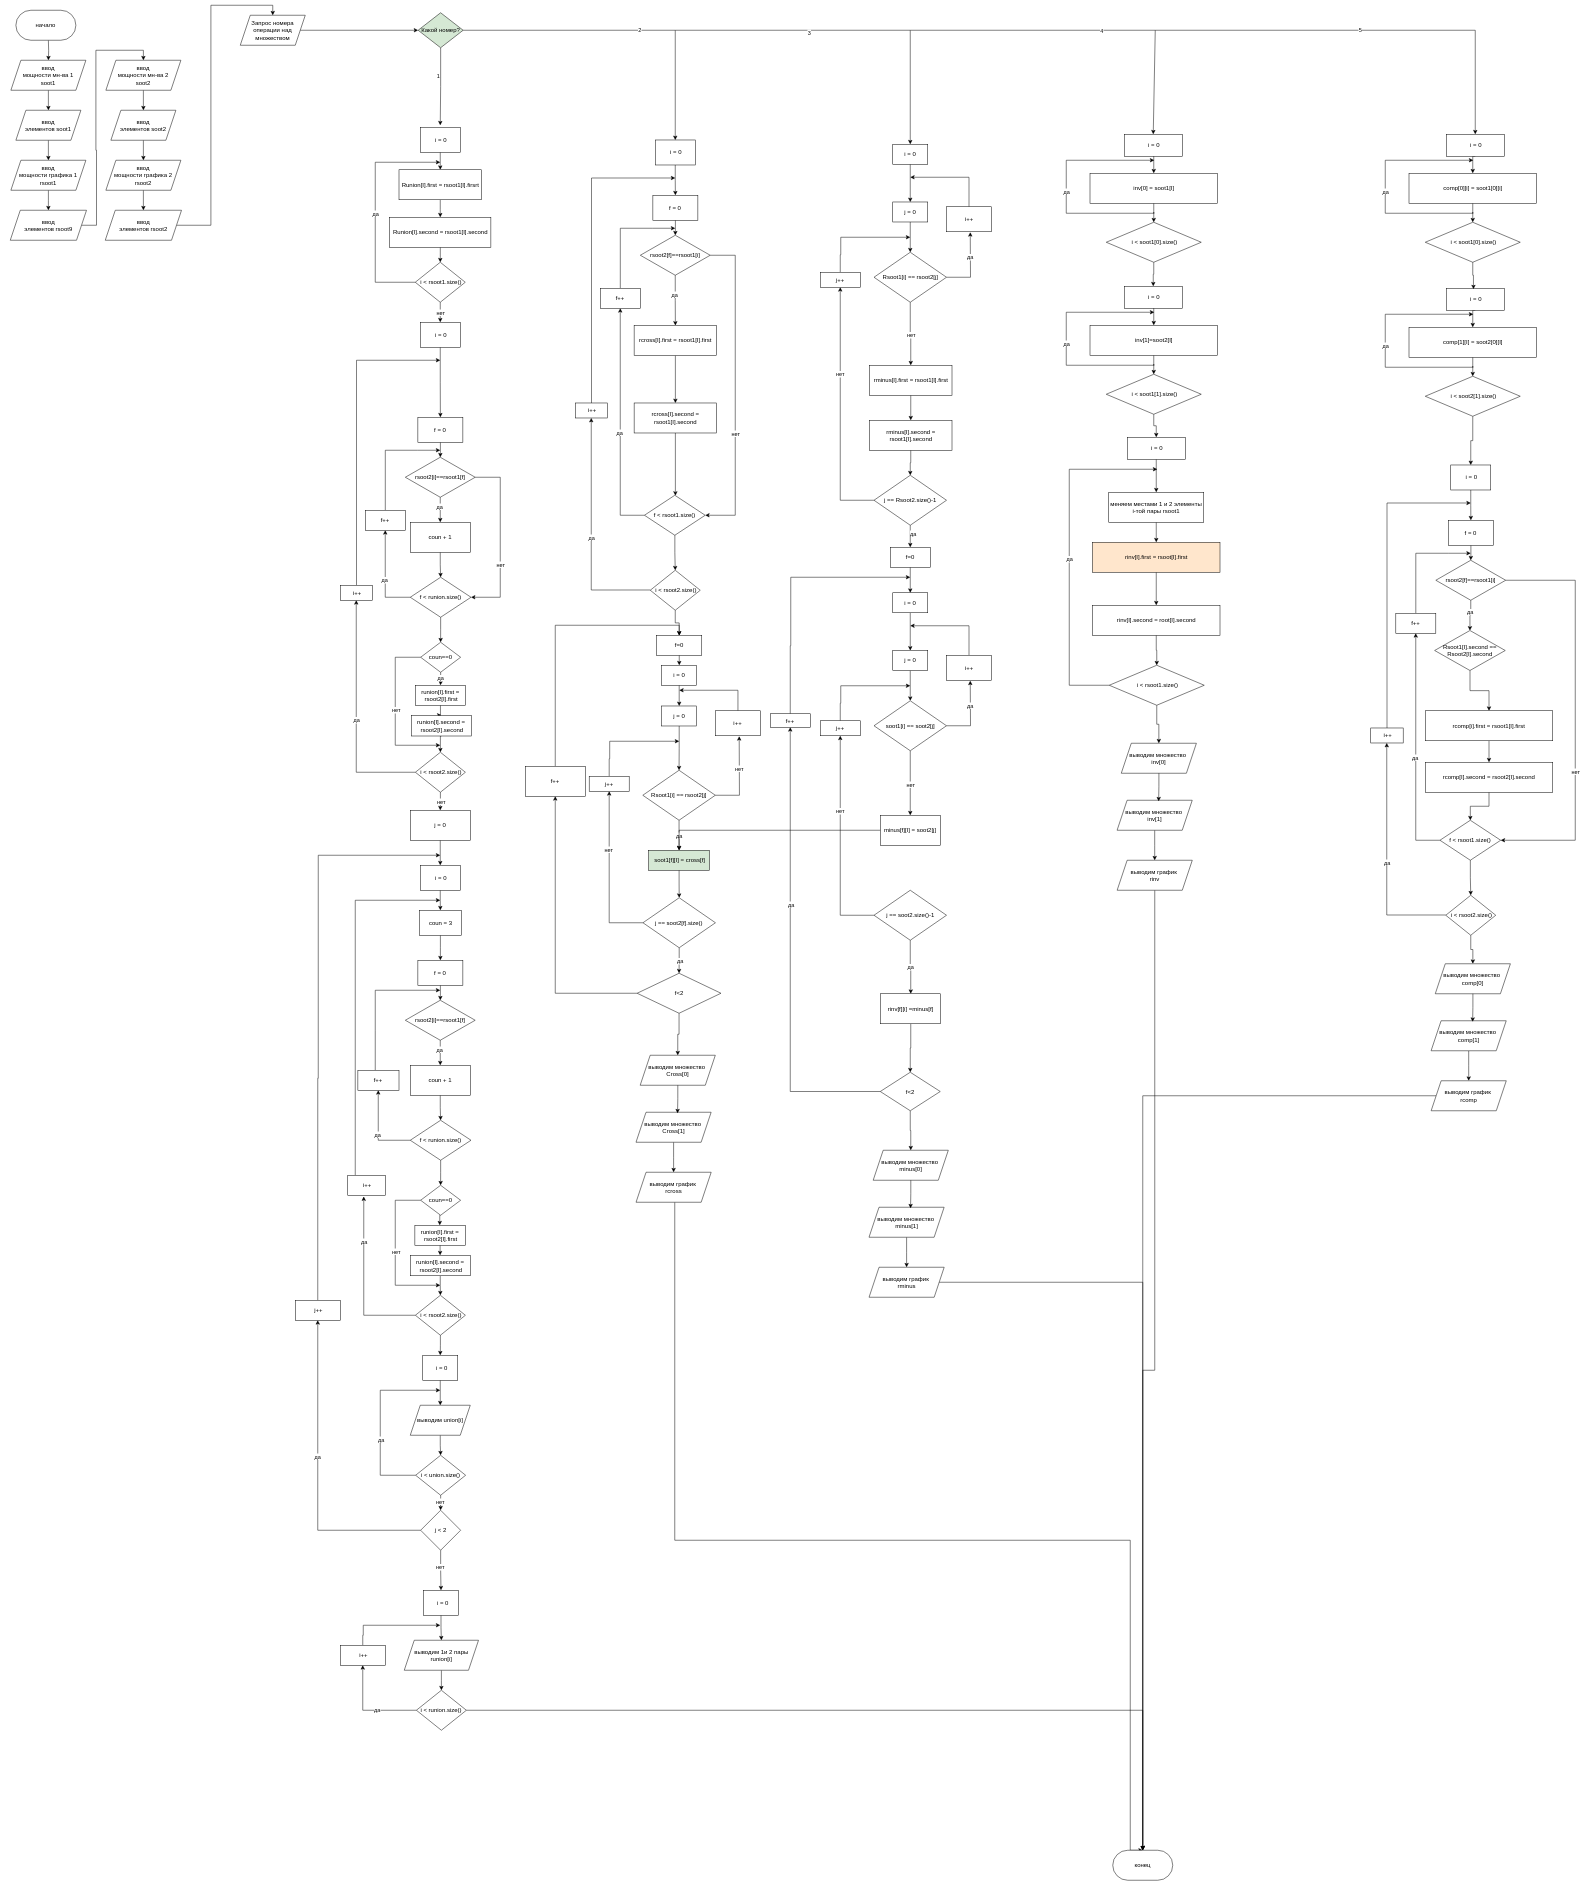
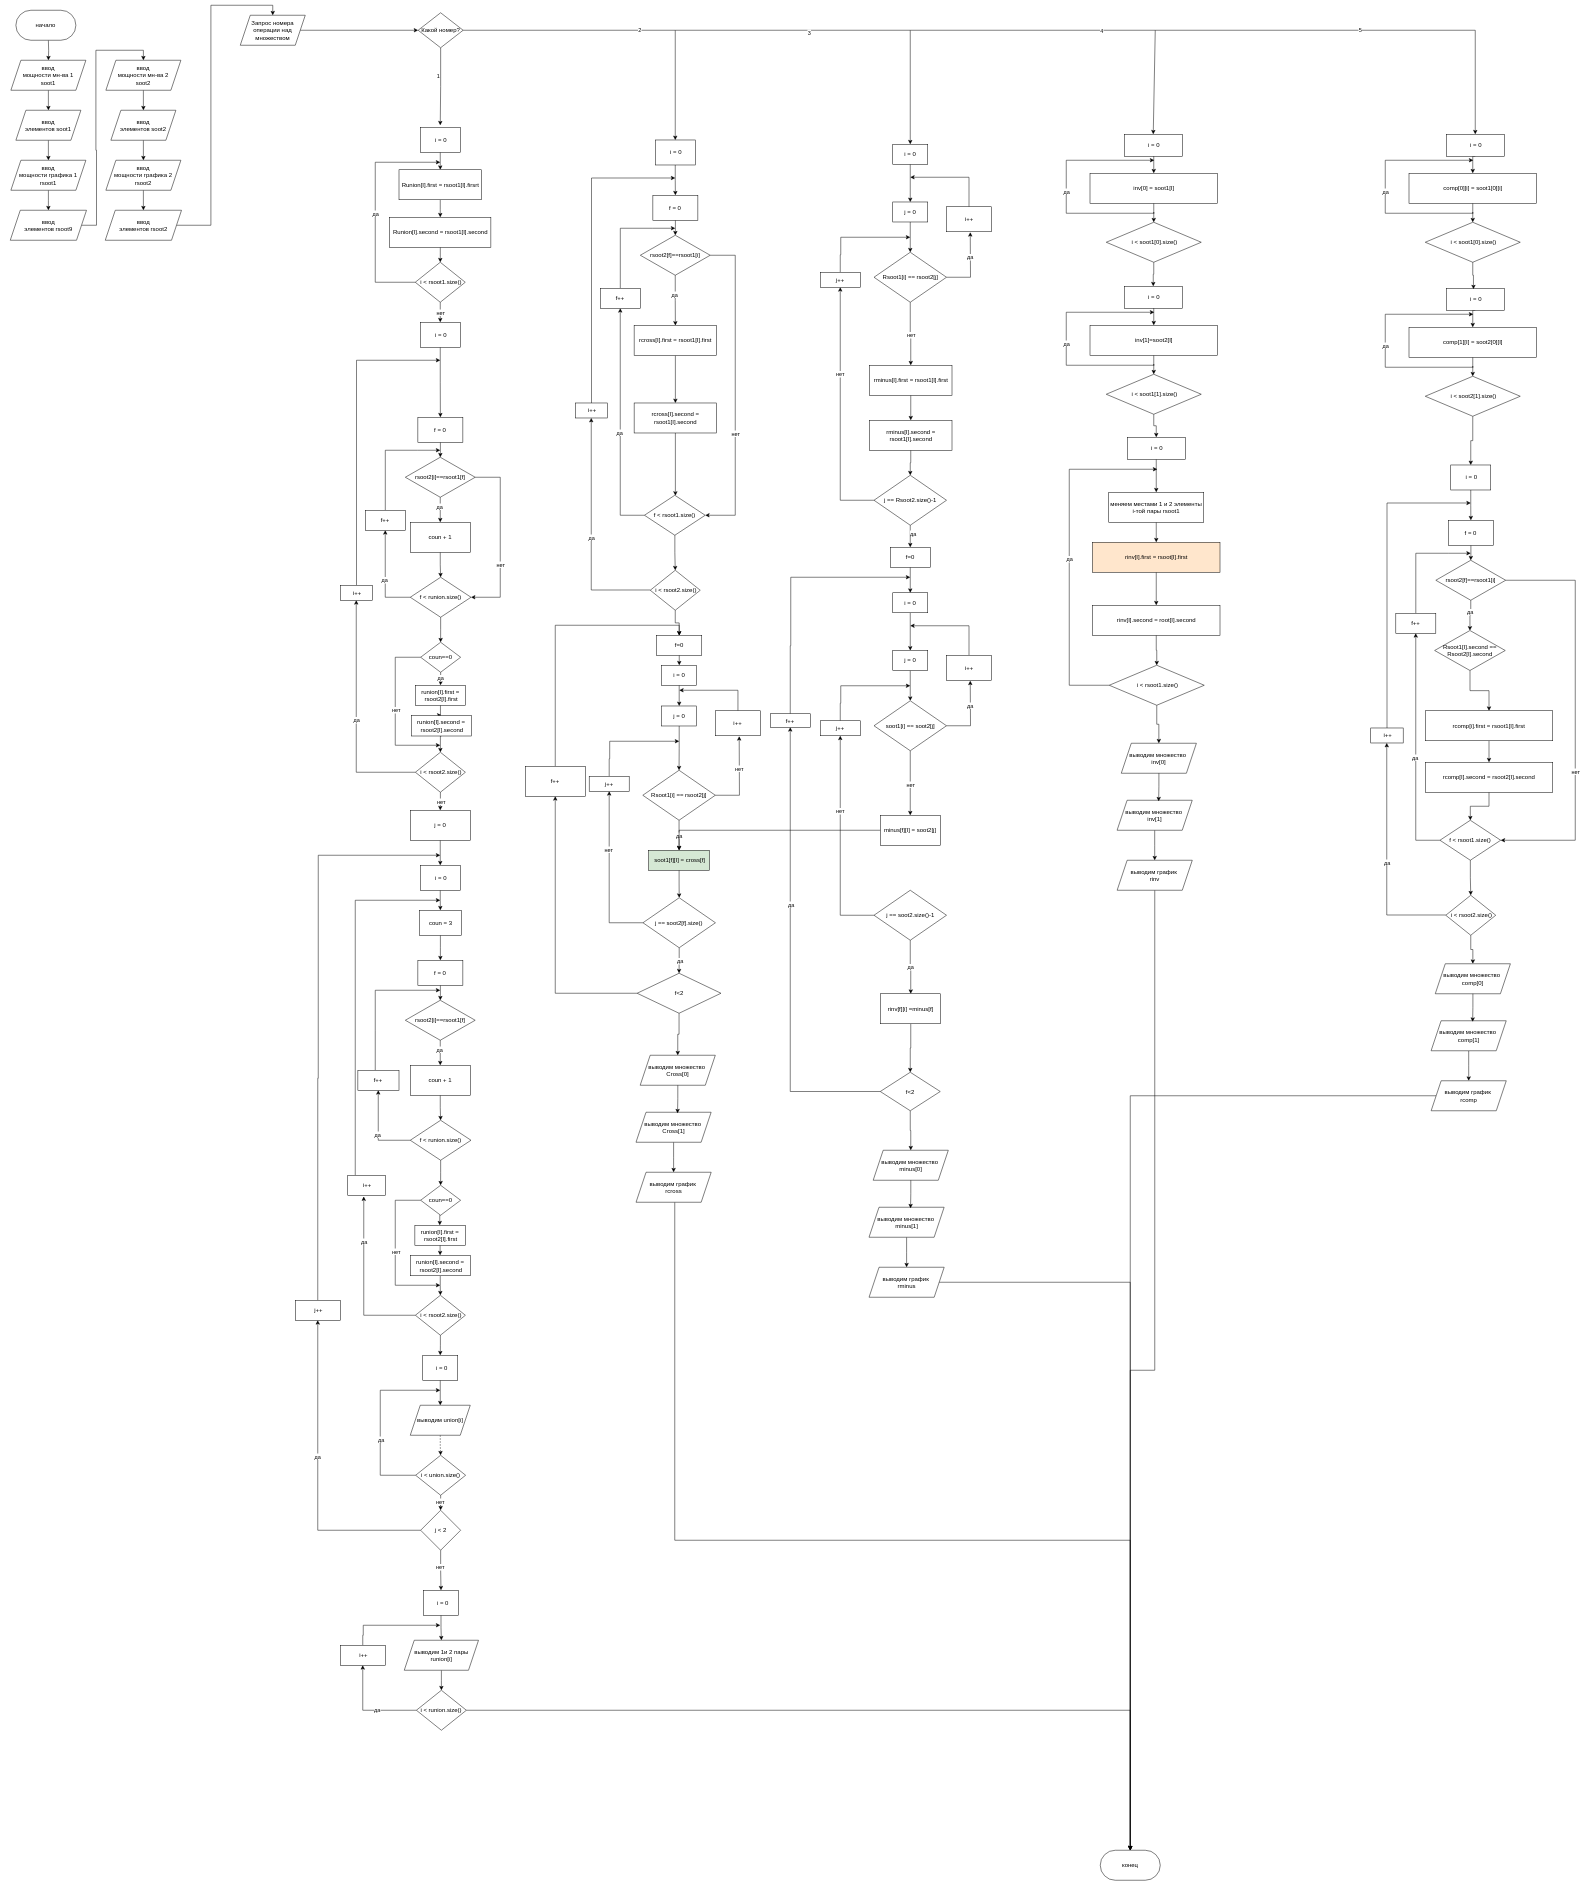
(441, 30) -> (441, 30)
(440, 1442) -> (440, 1442)
(1143, 1865) -> (1130, 1865)
